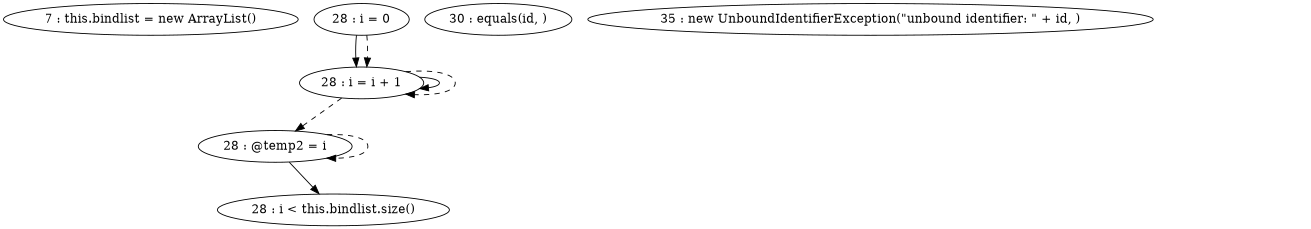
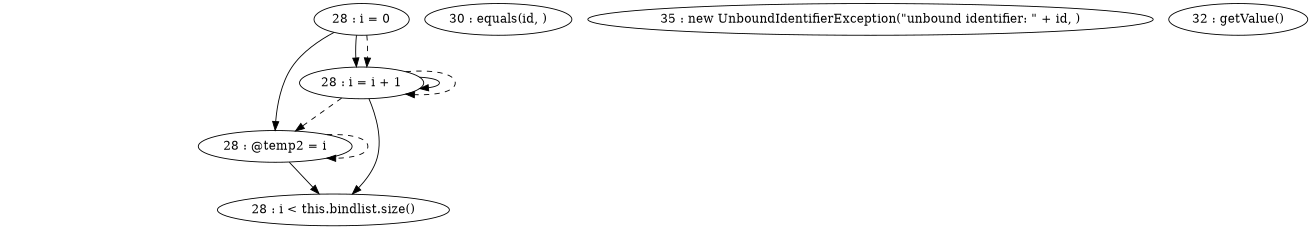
(151, 19) -> none
none -> (1238, 19)
none -> (291, 68)
none -> (379, 145)
